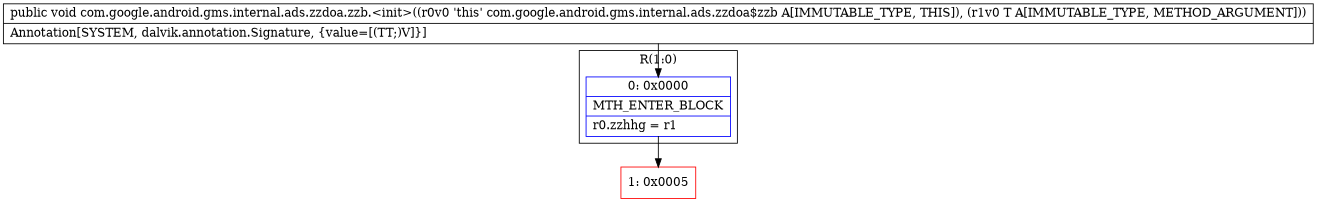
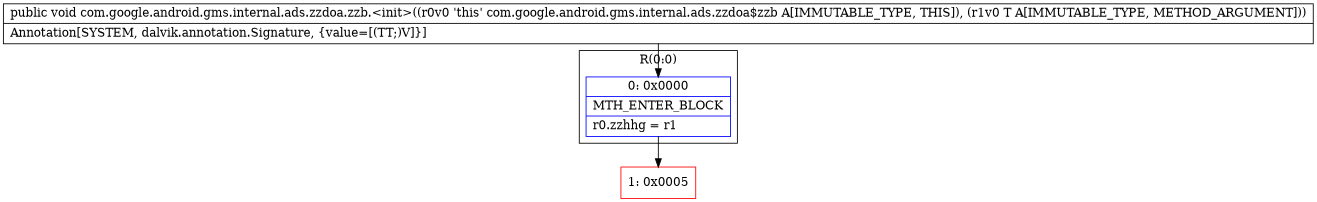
(658, 60) -> (658, 60)
